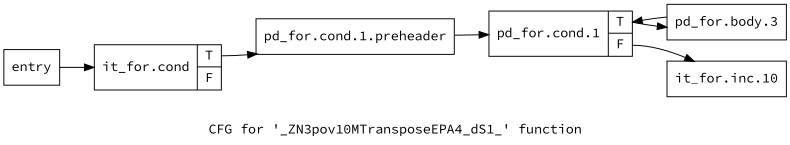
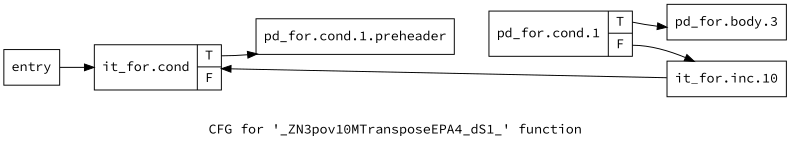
(654, 18) -> none
(467, 35) -> none
none -> (449, 73)
